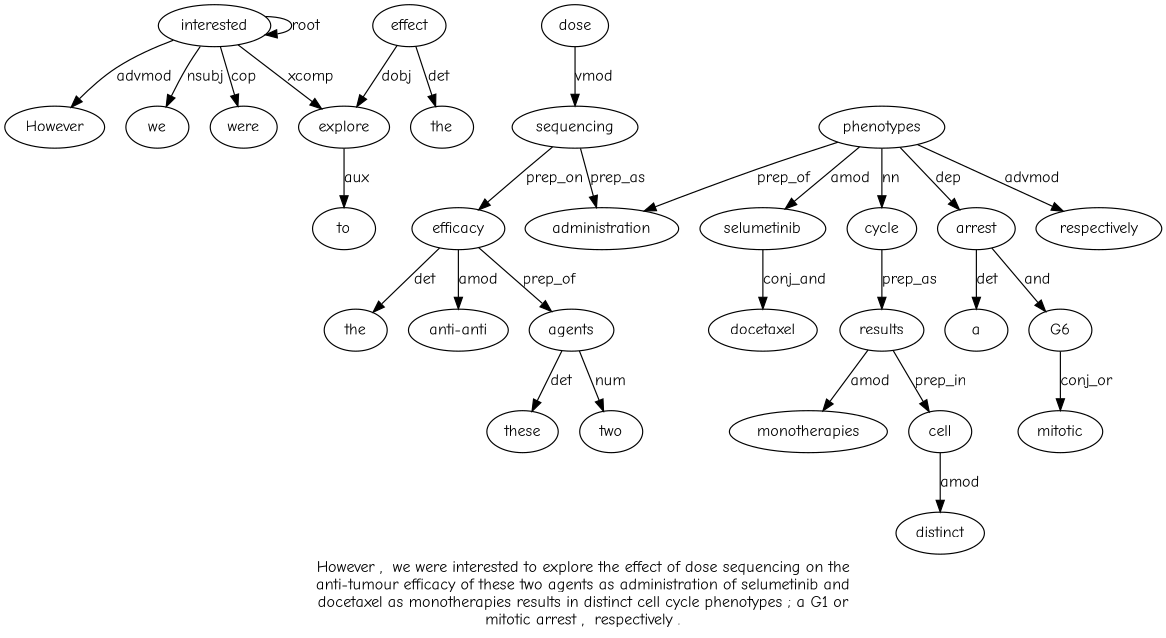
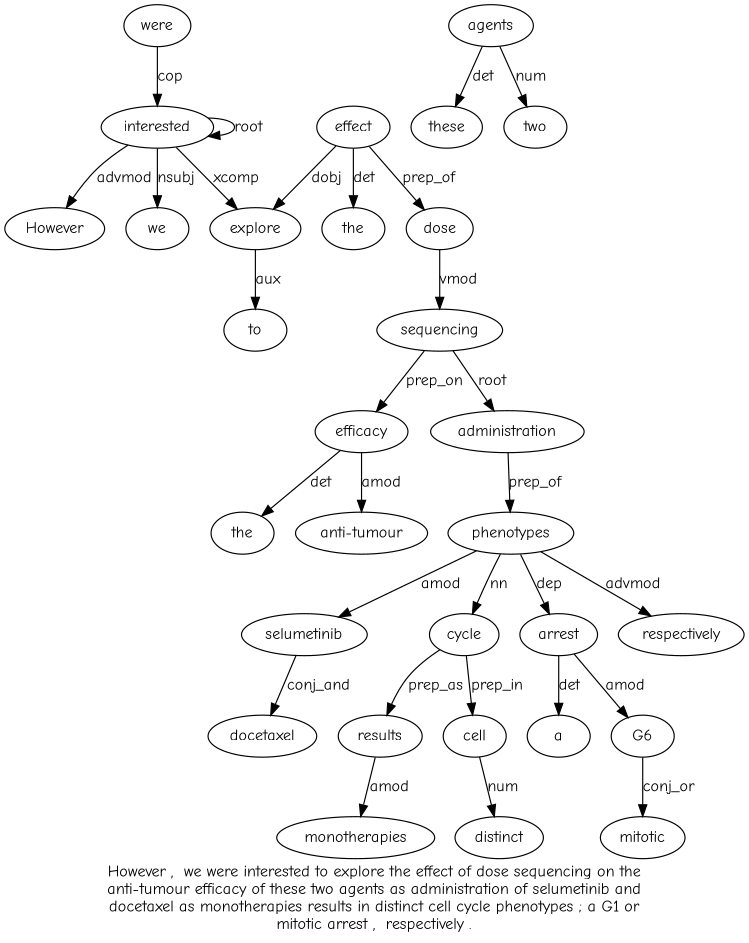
(228, 71) -> (157, 71)
(746, 173) -> (509, 477)
none -> (393, 174)
(618, 178) -> (493, 381)
(510, 275) -> none
(1038, 279) -> (625, 685)
(458, 330) -> (362, 533)
(908, 376) -> (469, 680)
(960, 482) -> (503, 787)
